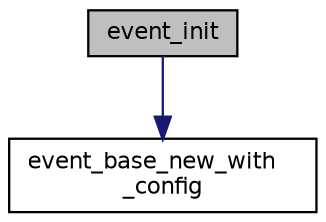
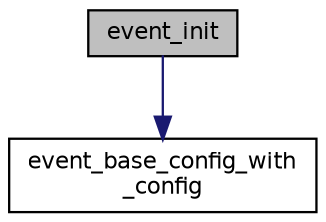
(163, 175) -> (163, 175)
